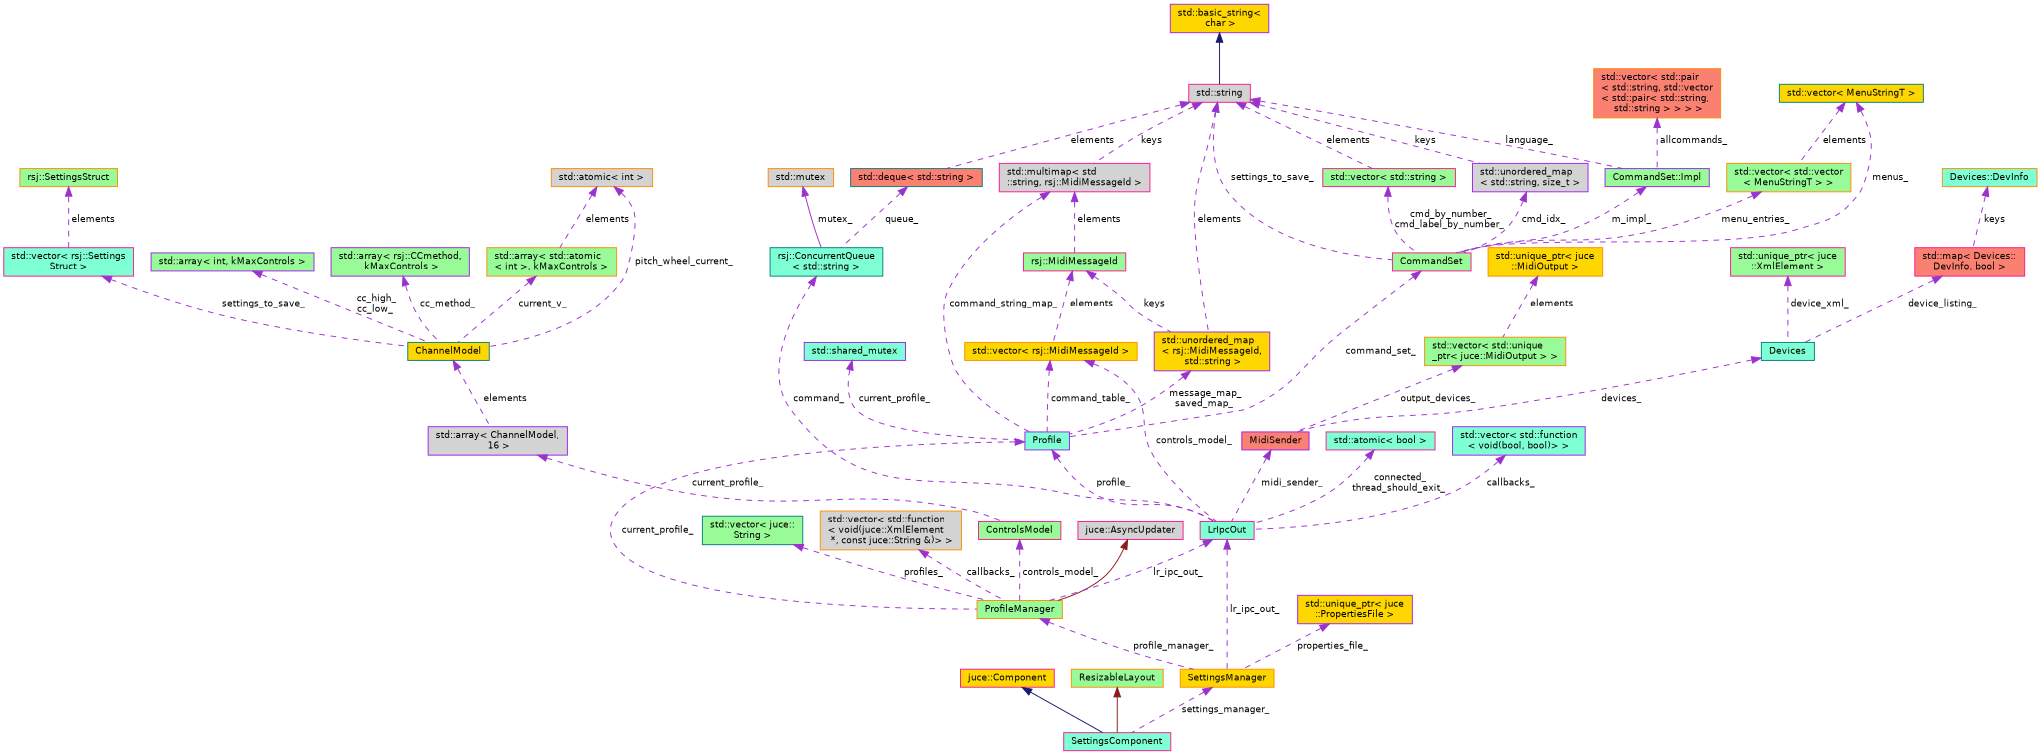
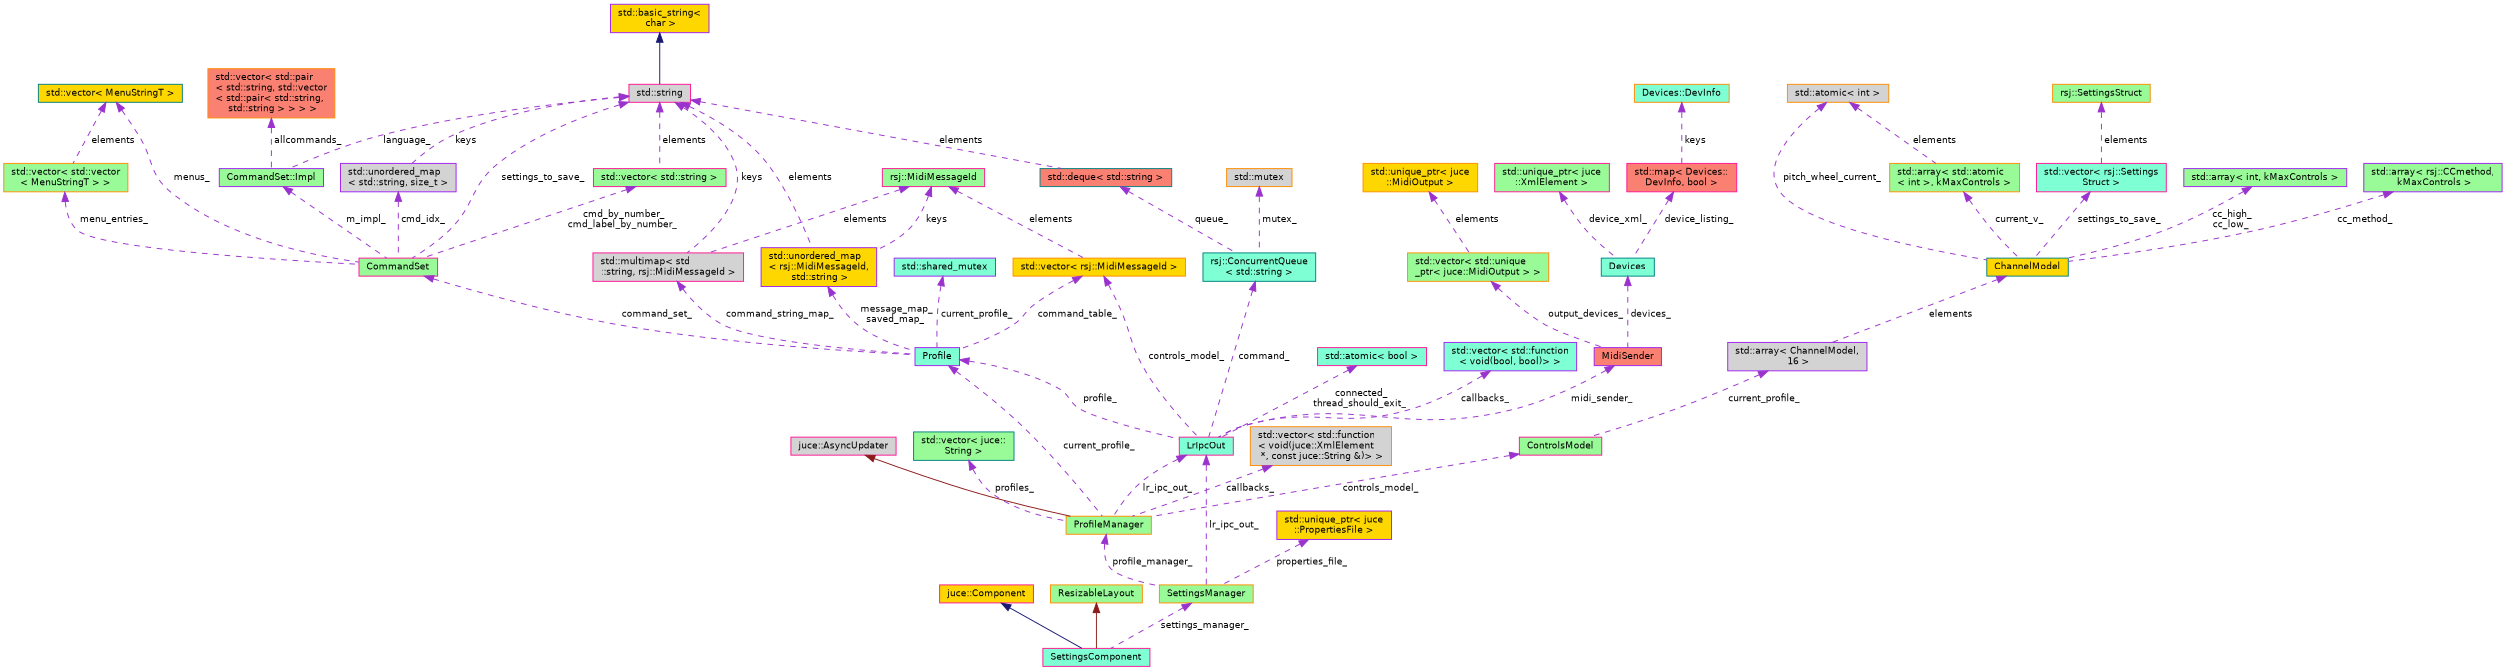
(813, 222) -> (1259, 224)
(1075, 227) -> (809, 220)
(1227, 678) -> (1206, 594)
